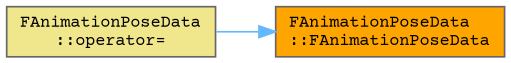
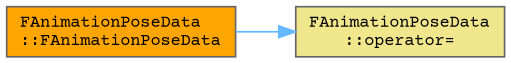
(238, 32) -> (257, 32)
